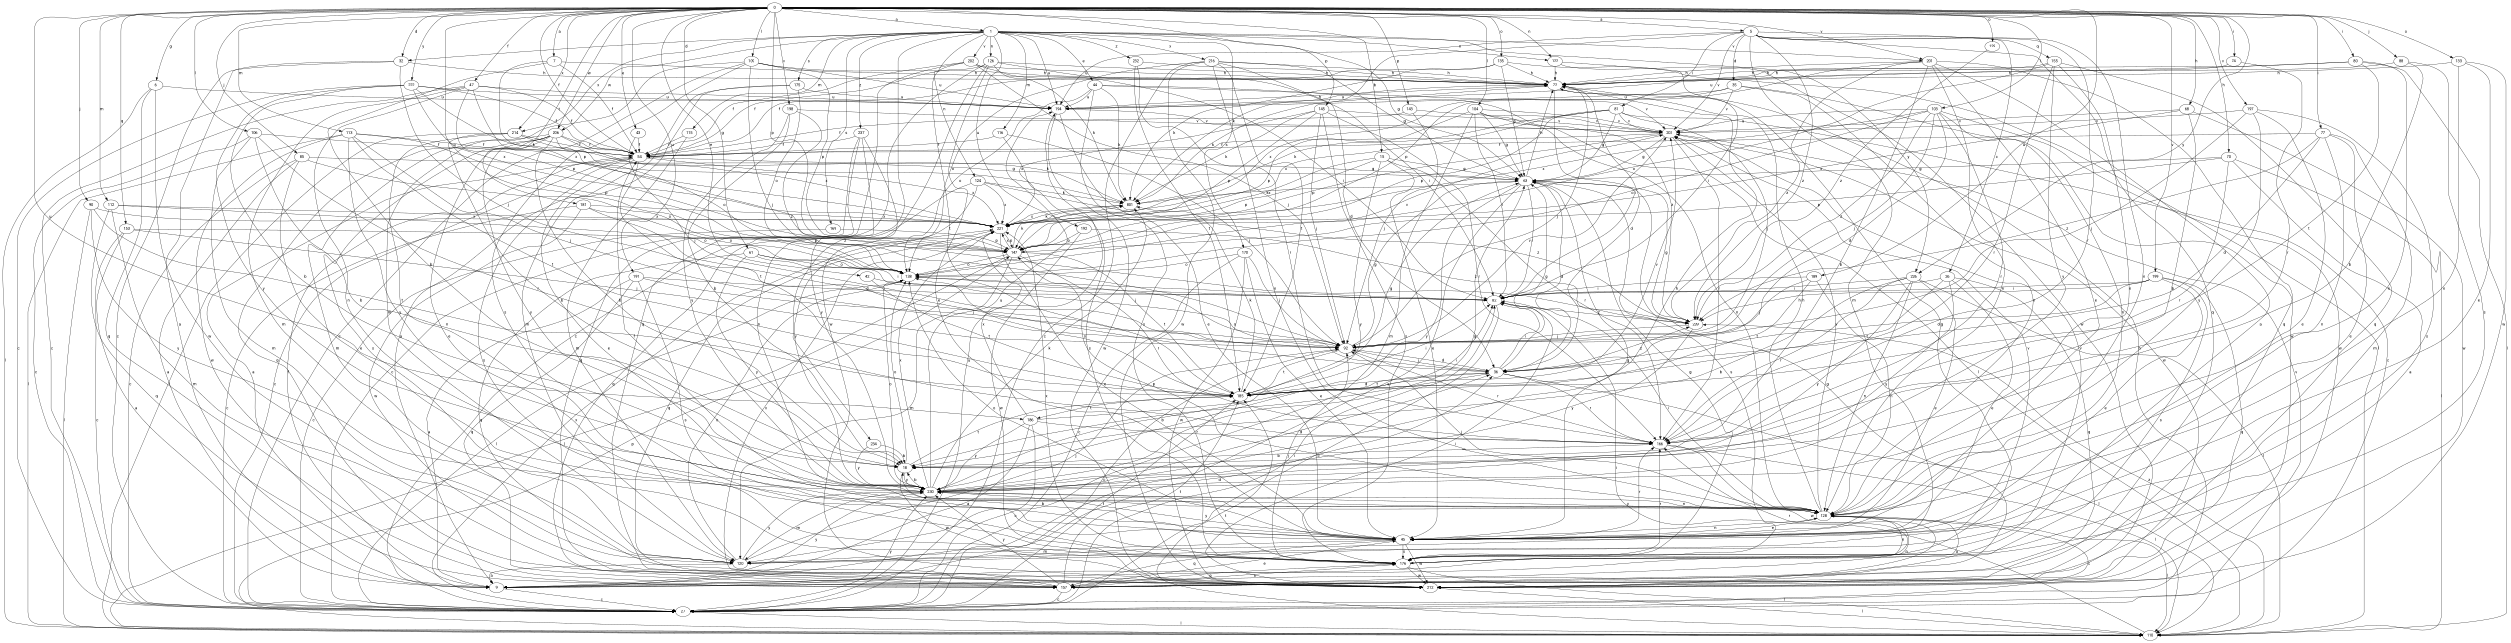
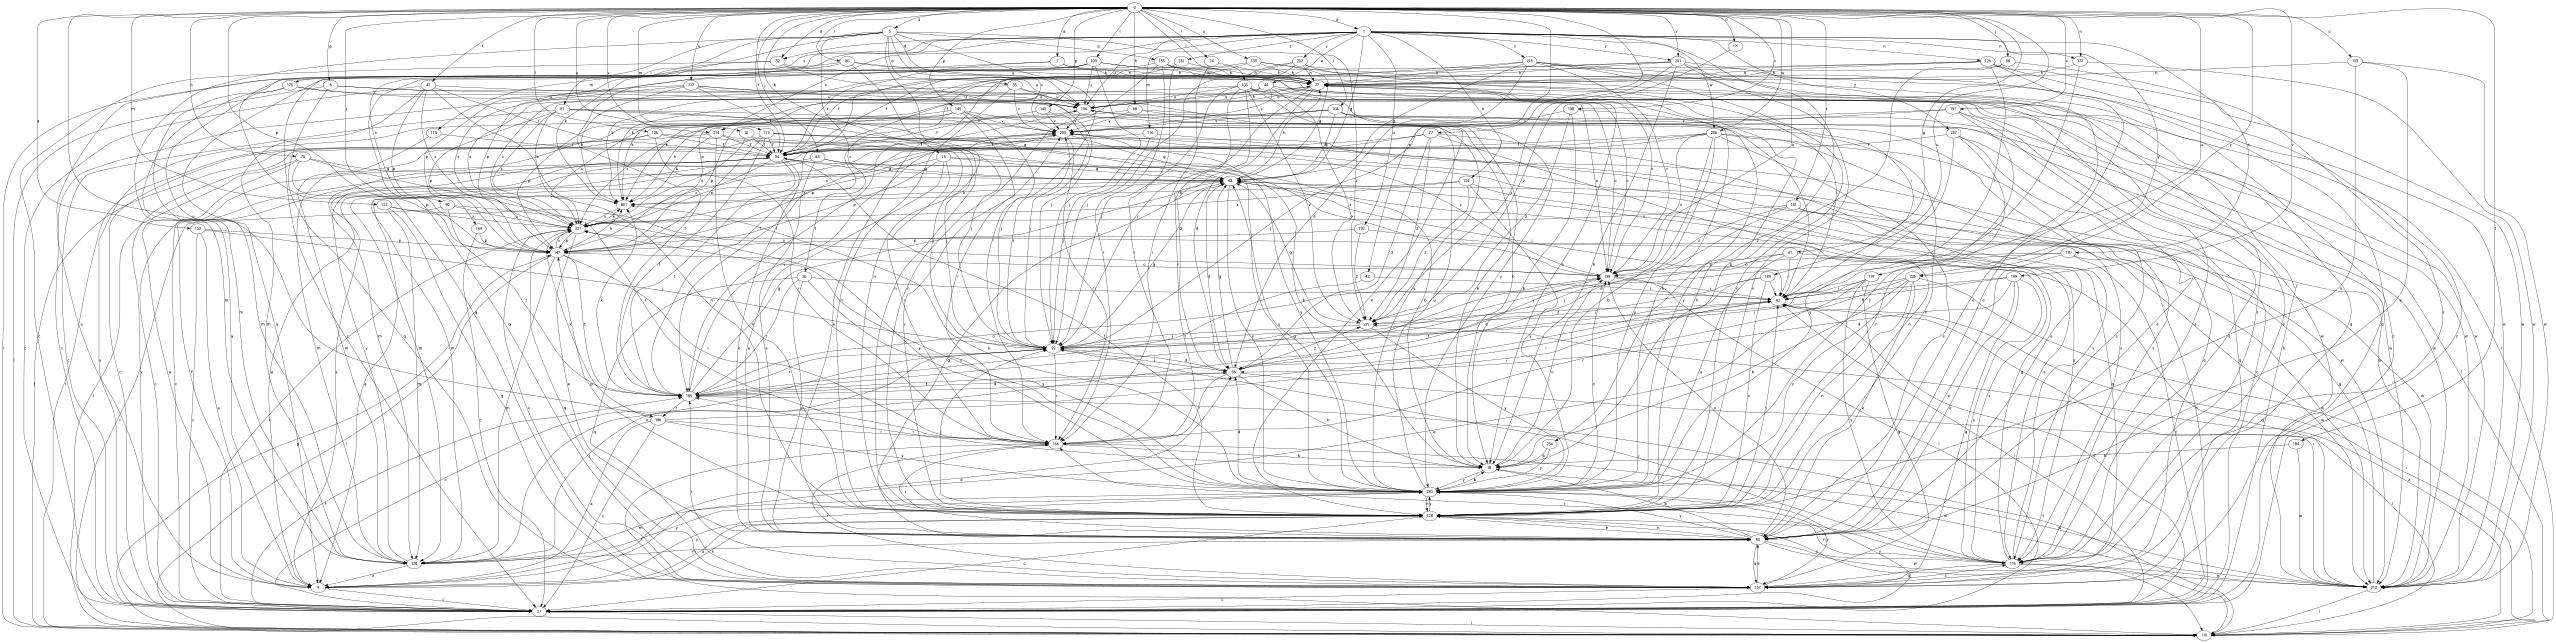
(1803, 114) -> (1162, 98)
none -> (667, 190)
(1942, 324) -> (2284, 324)
none -> (2296, 444)
